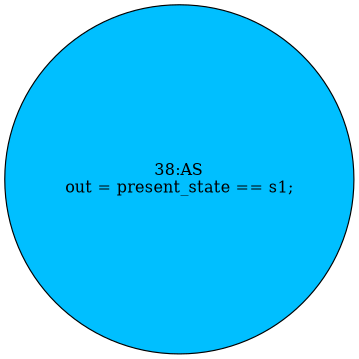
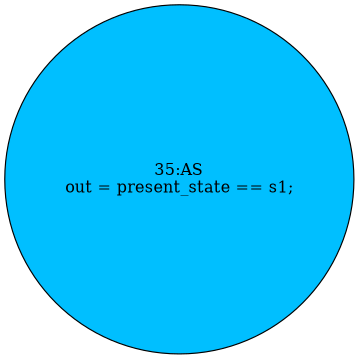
(179, 179) -> (179, 179)
